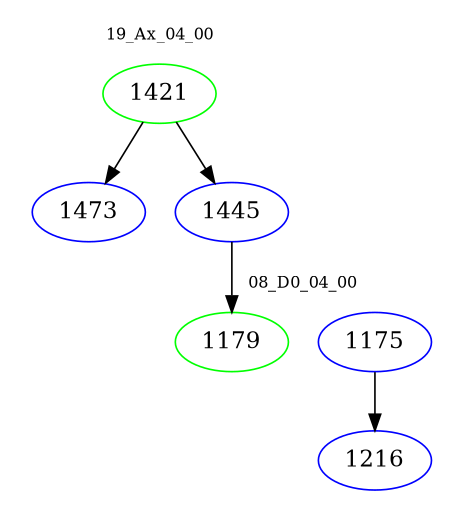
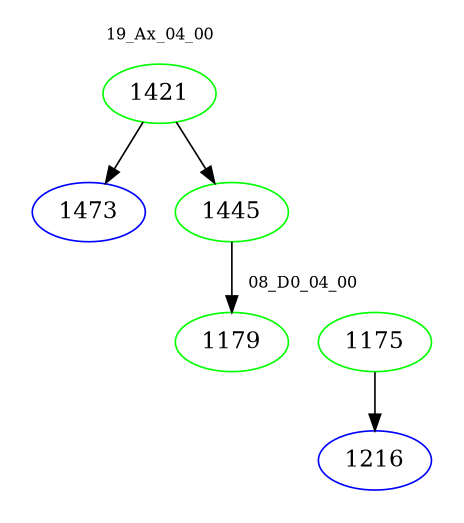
(232, 212) -> (232, 212)
(375, 342) -> (375, 342)
